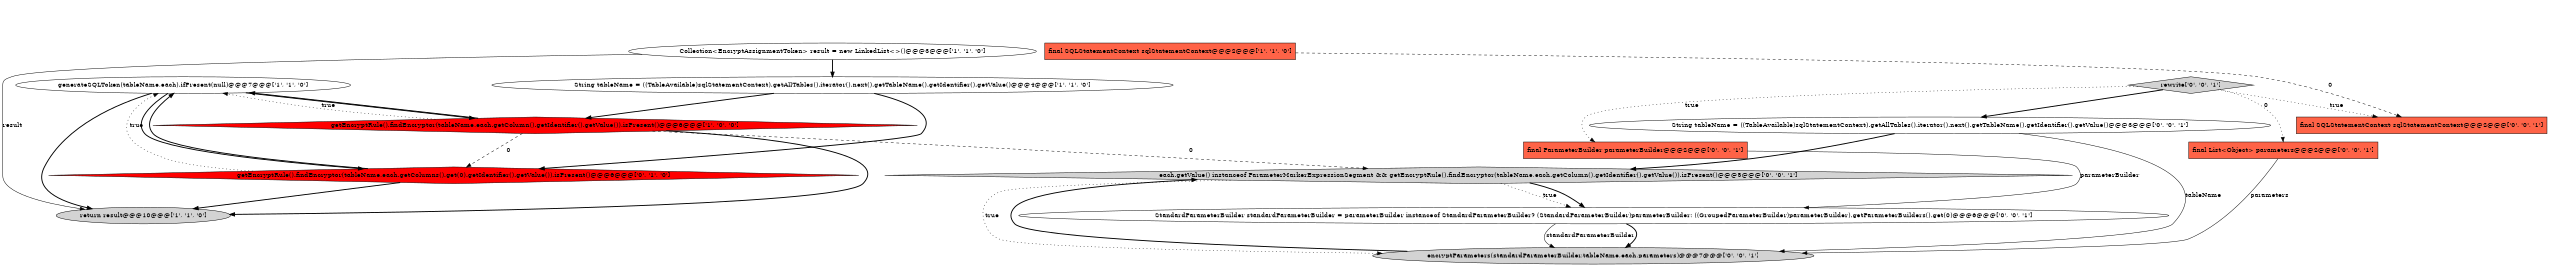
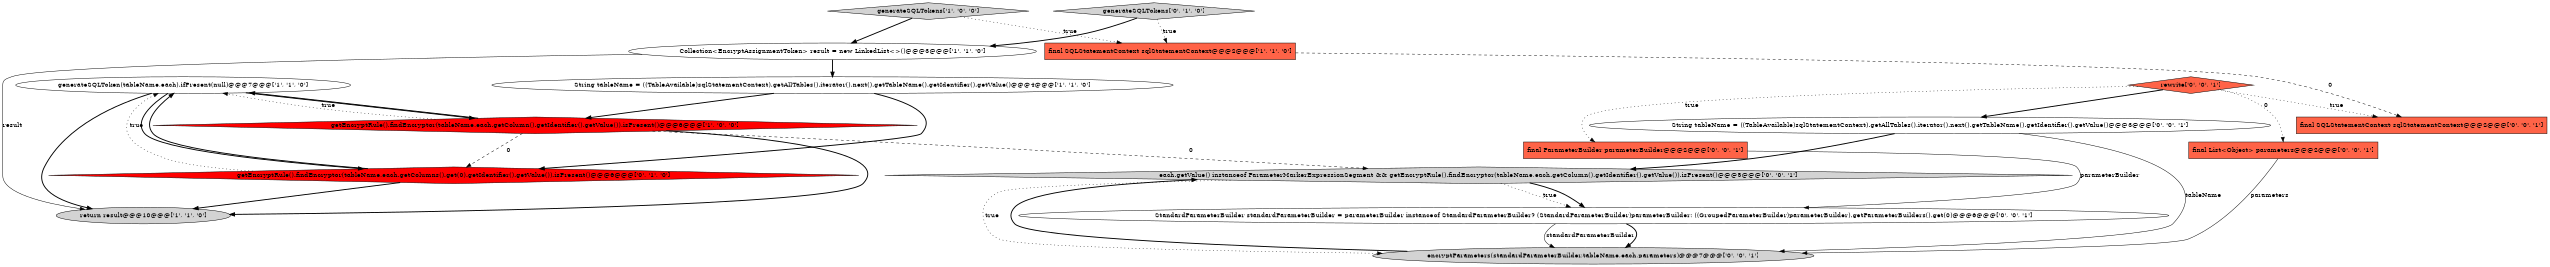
none -> (928, 11)
none -> (1154, 11)
(2191, 85) -> (2191, 85)
